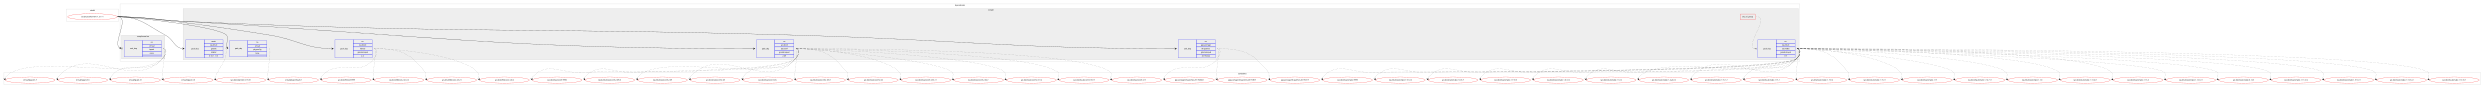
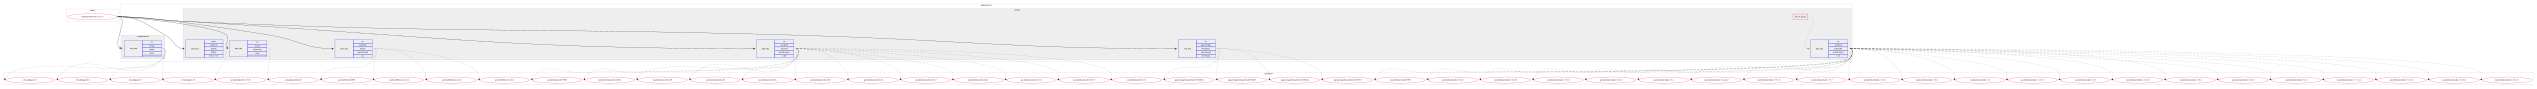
none -> (1295, 80)
